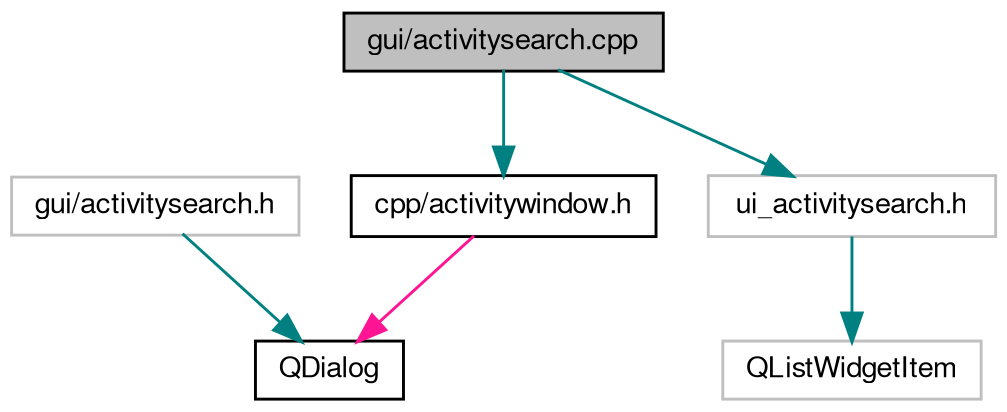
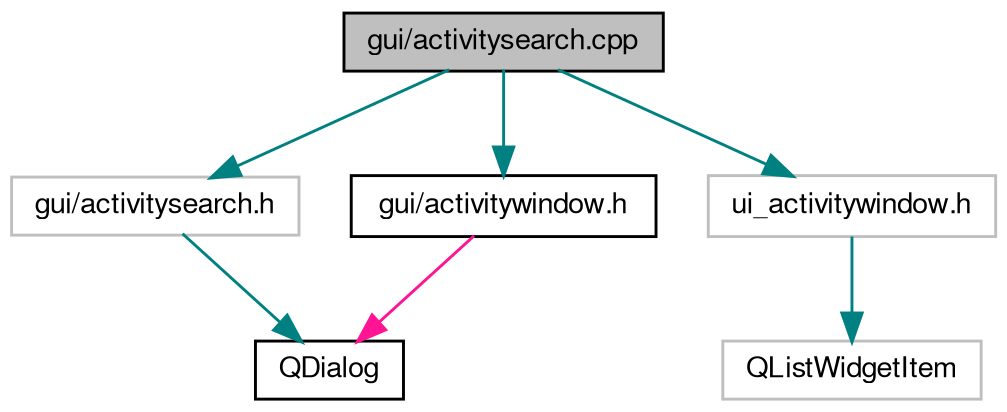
none -> (343, 118)
(504, 206) -> (504, 206)
(852, 206) -> (852, 206)
